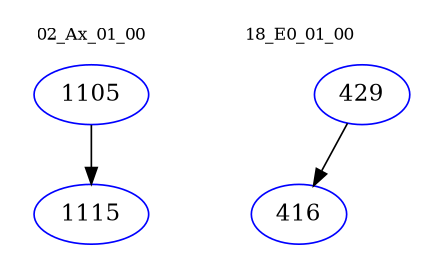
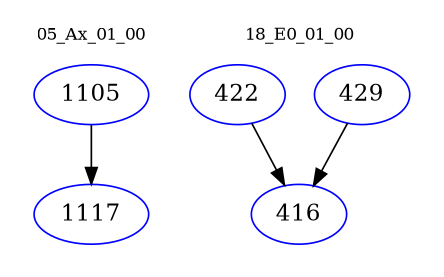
(91, 36) -> (91, 36)
none -> (238, 95)
(91, 214) -> (91, 214)
